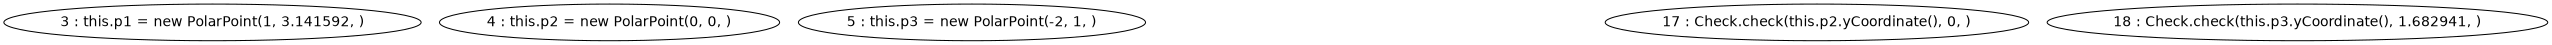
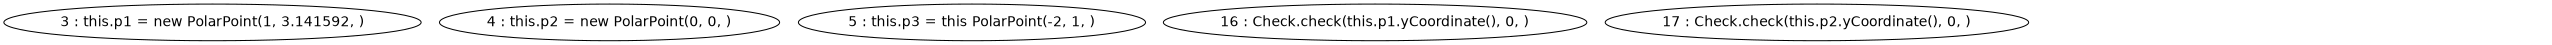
(972, 22) -> (972, 22)
none -> (1375, 22)
(2297, 22) -> none
